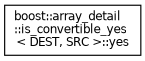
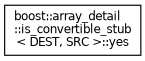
(73, 30) -> (73, 30)
